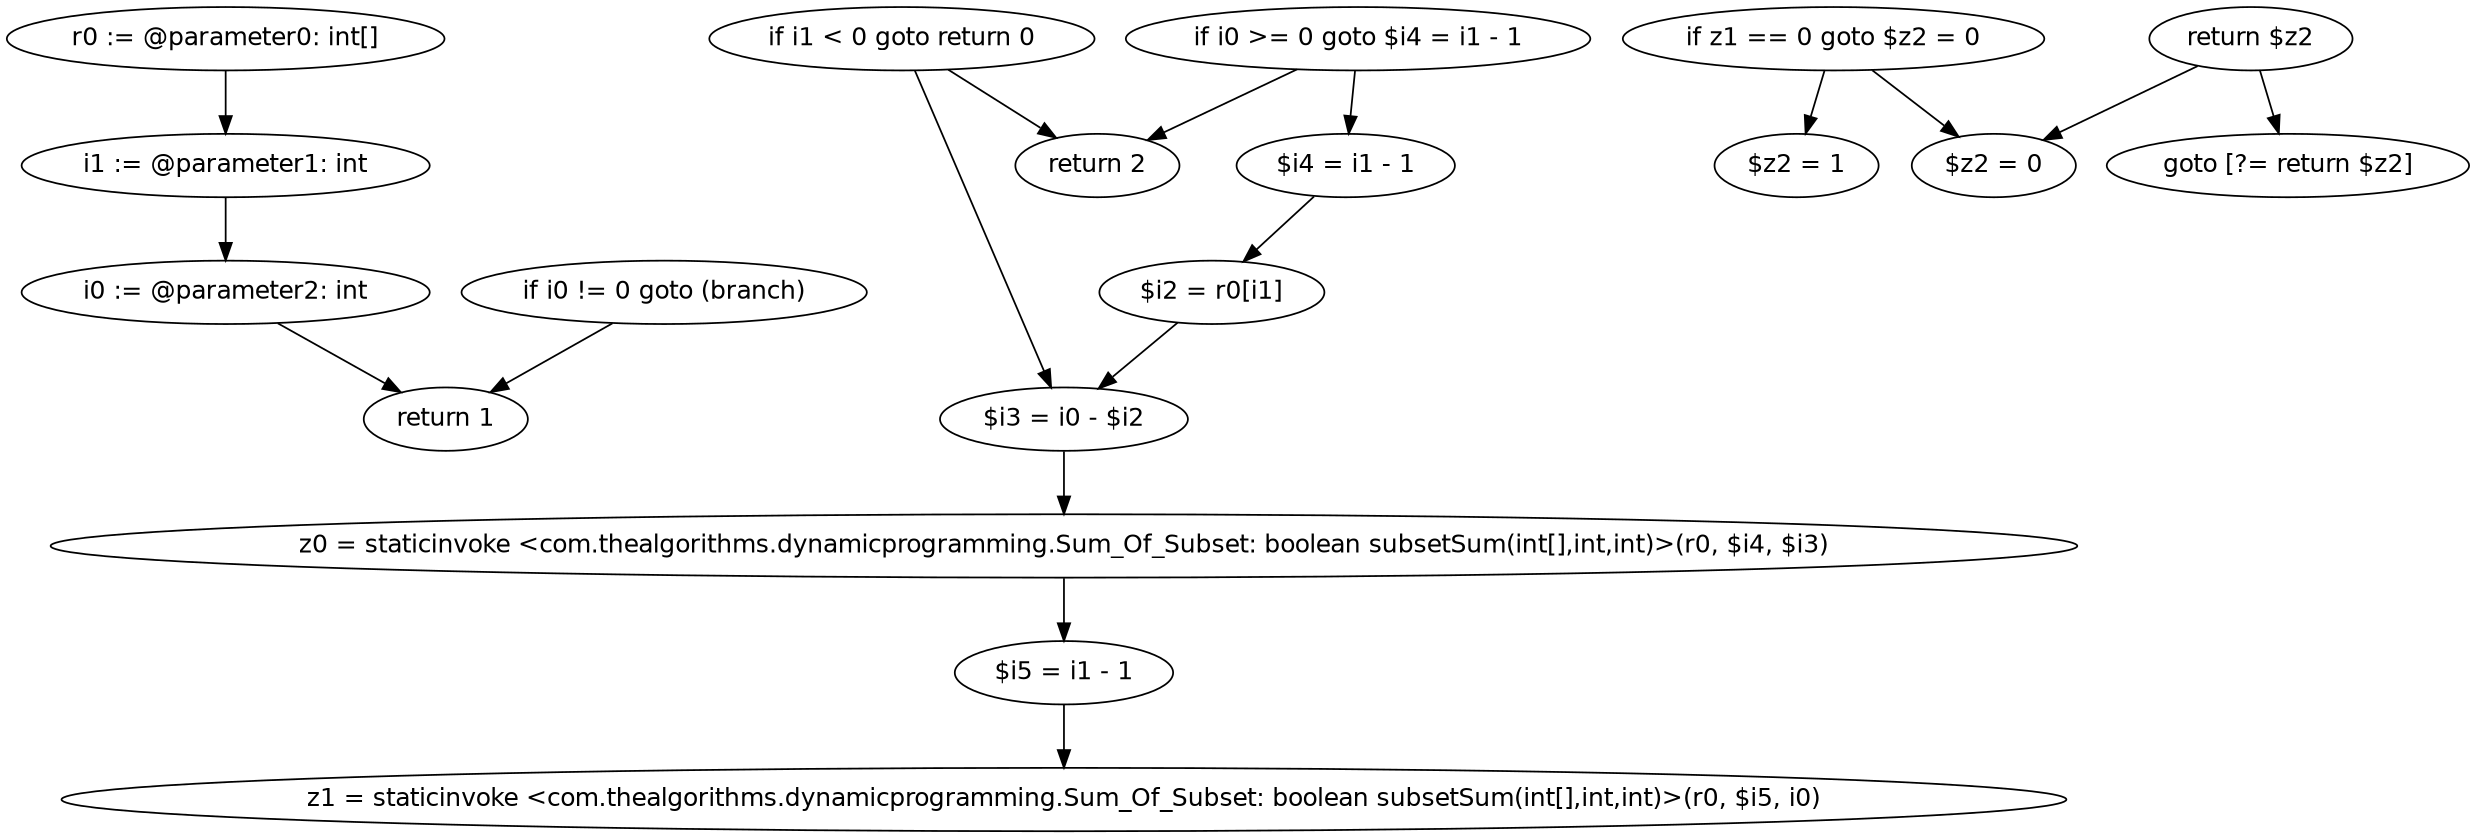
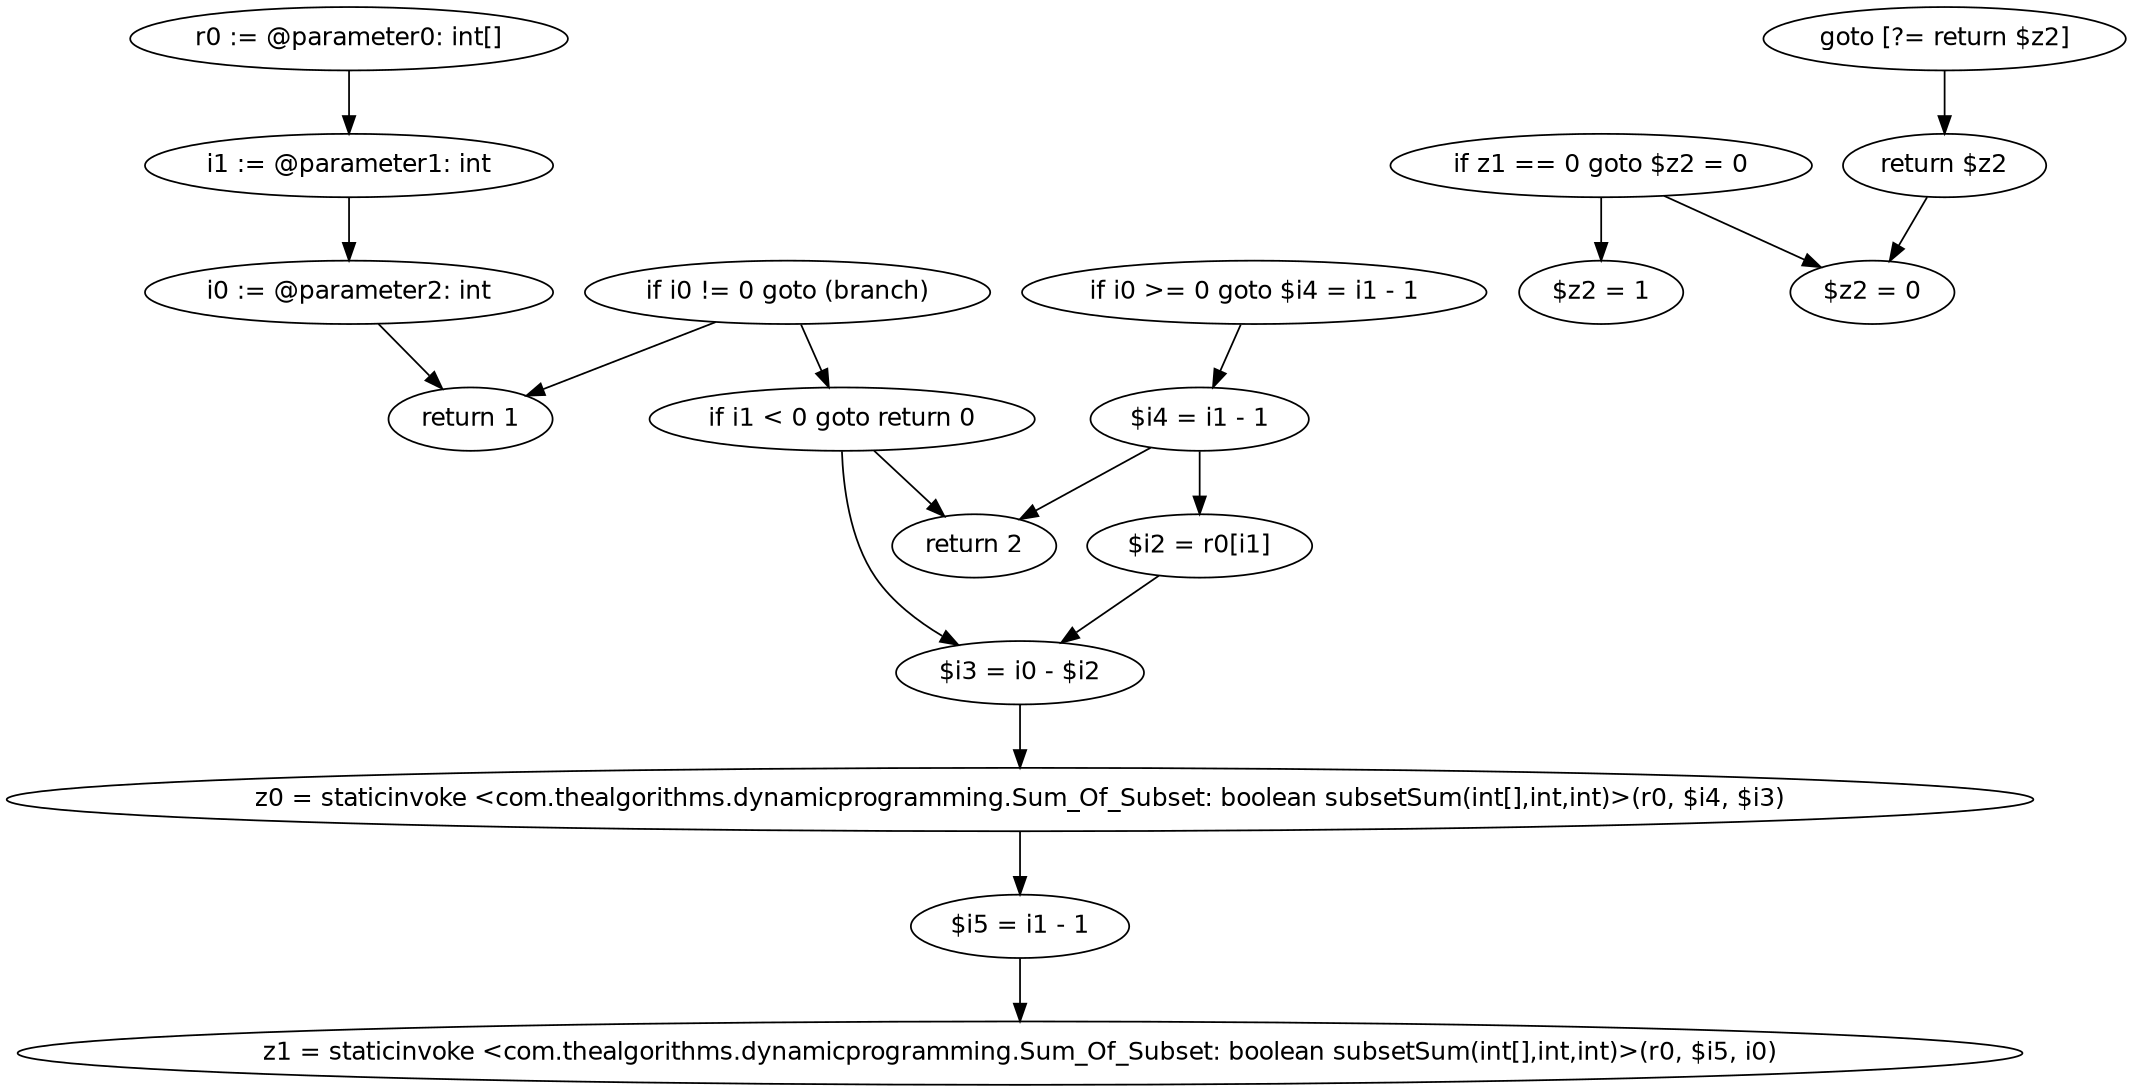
(2267, 93) -> (1945, 94)
(1230, 101) -> (1093, 479)
none -> (811, 348)
